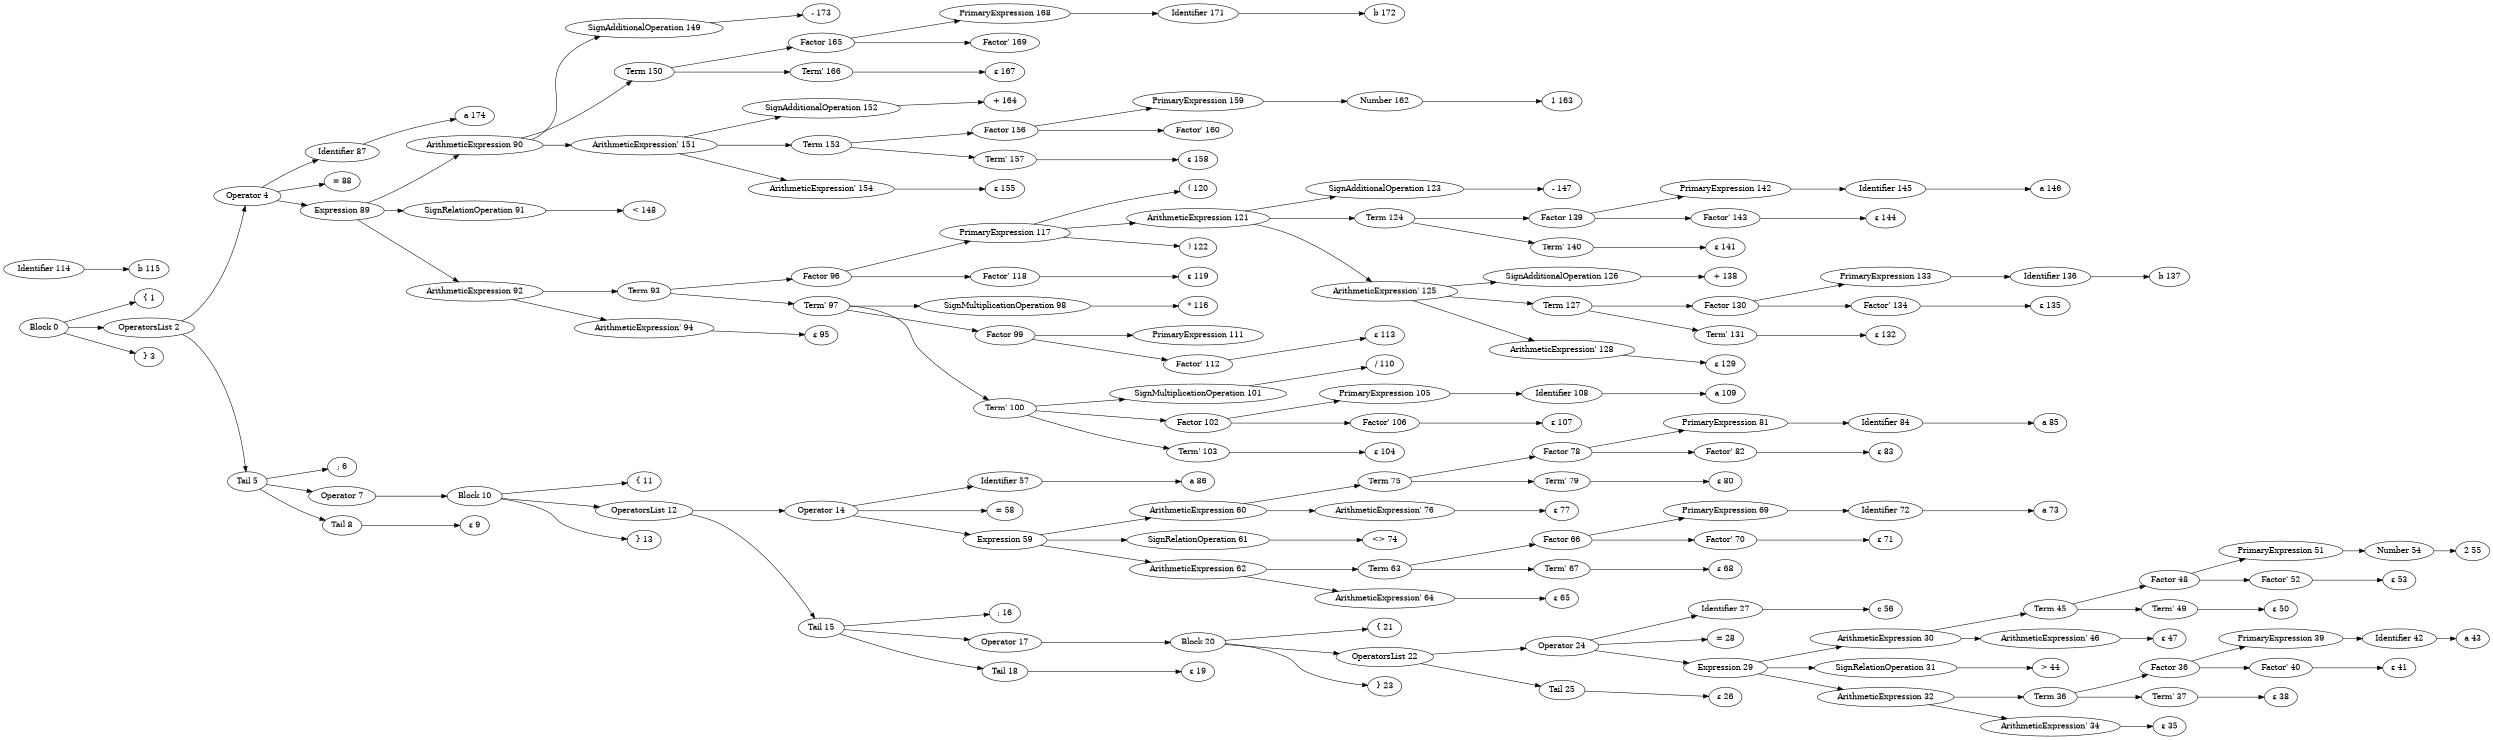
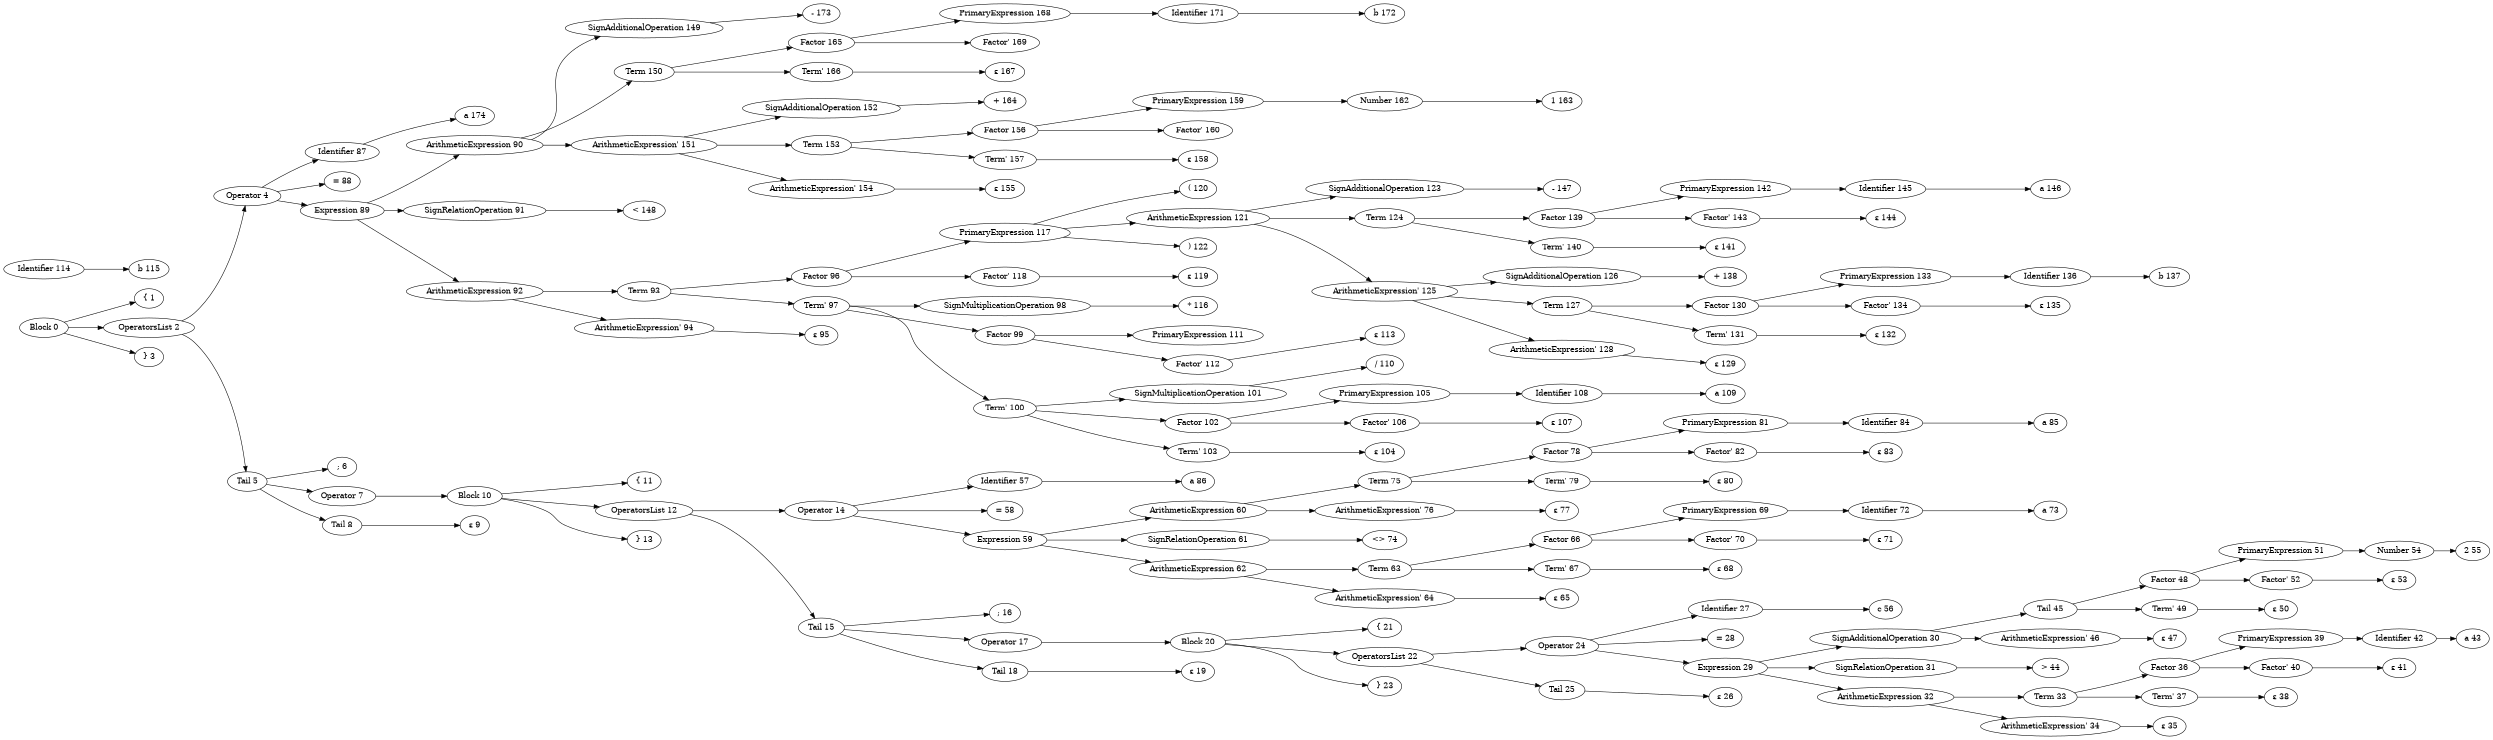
(2050, 609) -> (2050, 609)
(1886, 639) -> (1886, 639)
(2050, 697) -> (2050, 697)
